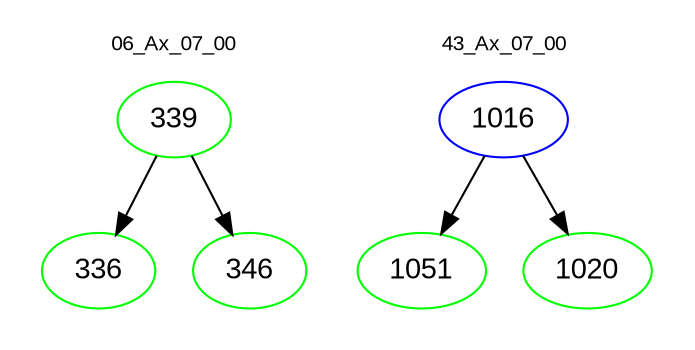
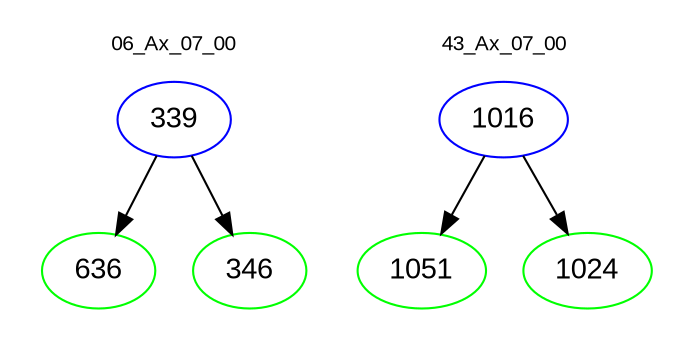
(174, 120) -> (174, 120)
(99, 271) -> (99, 271)
(588, 271) -> (588, 271)
